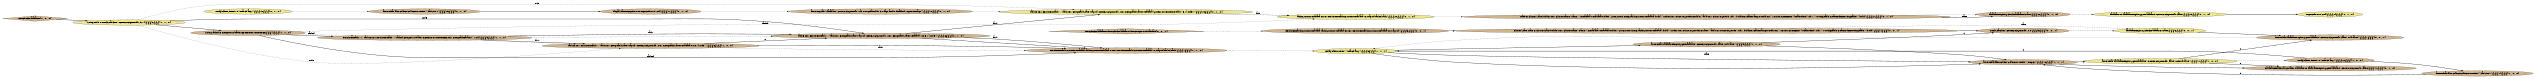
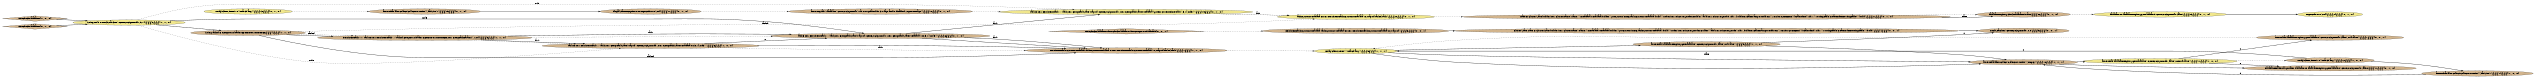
none -> (35, 26)
(2160, 31) -> none
